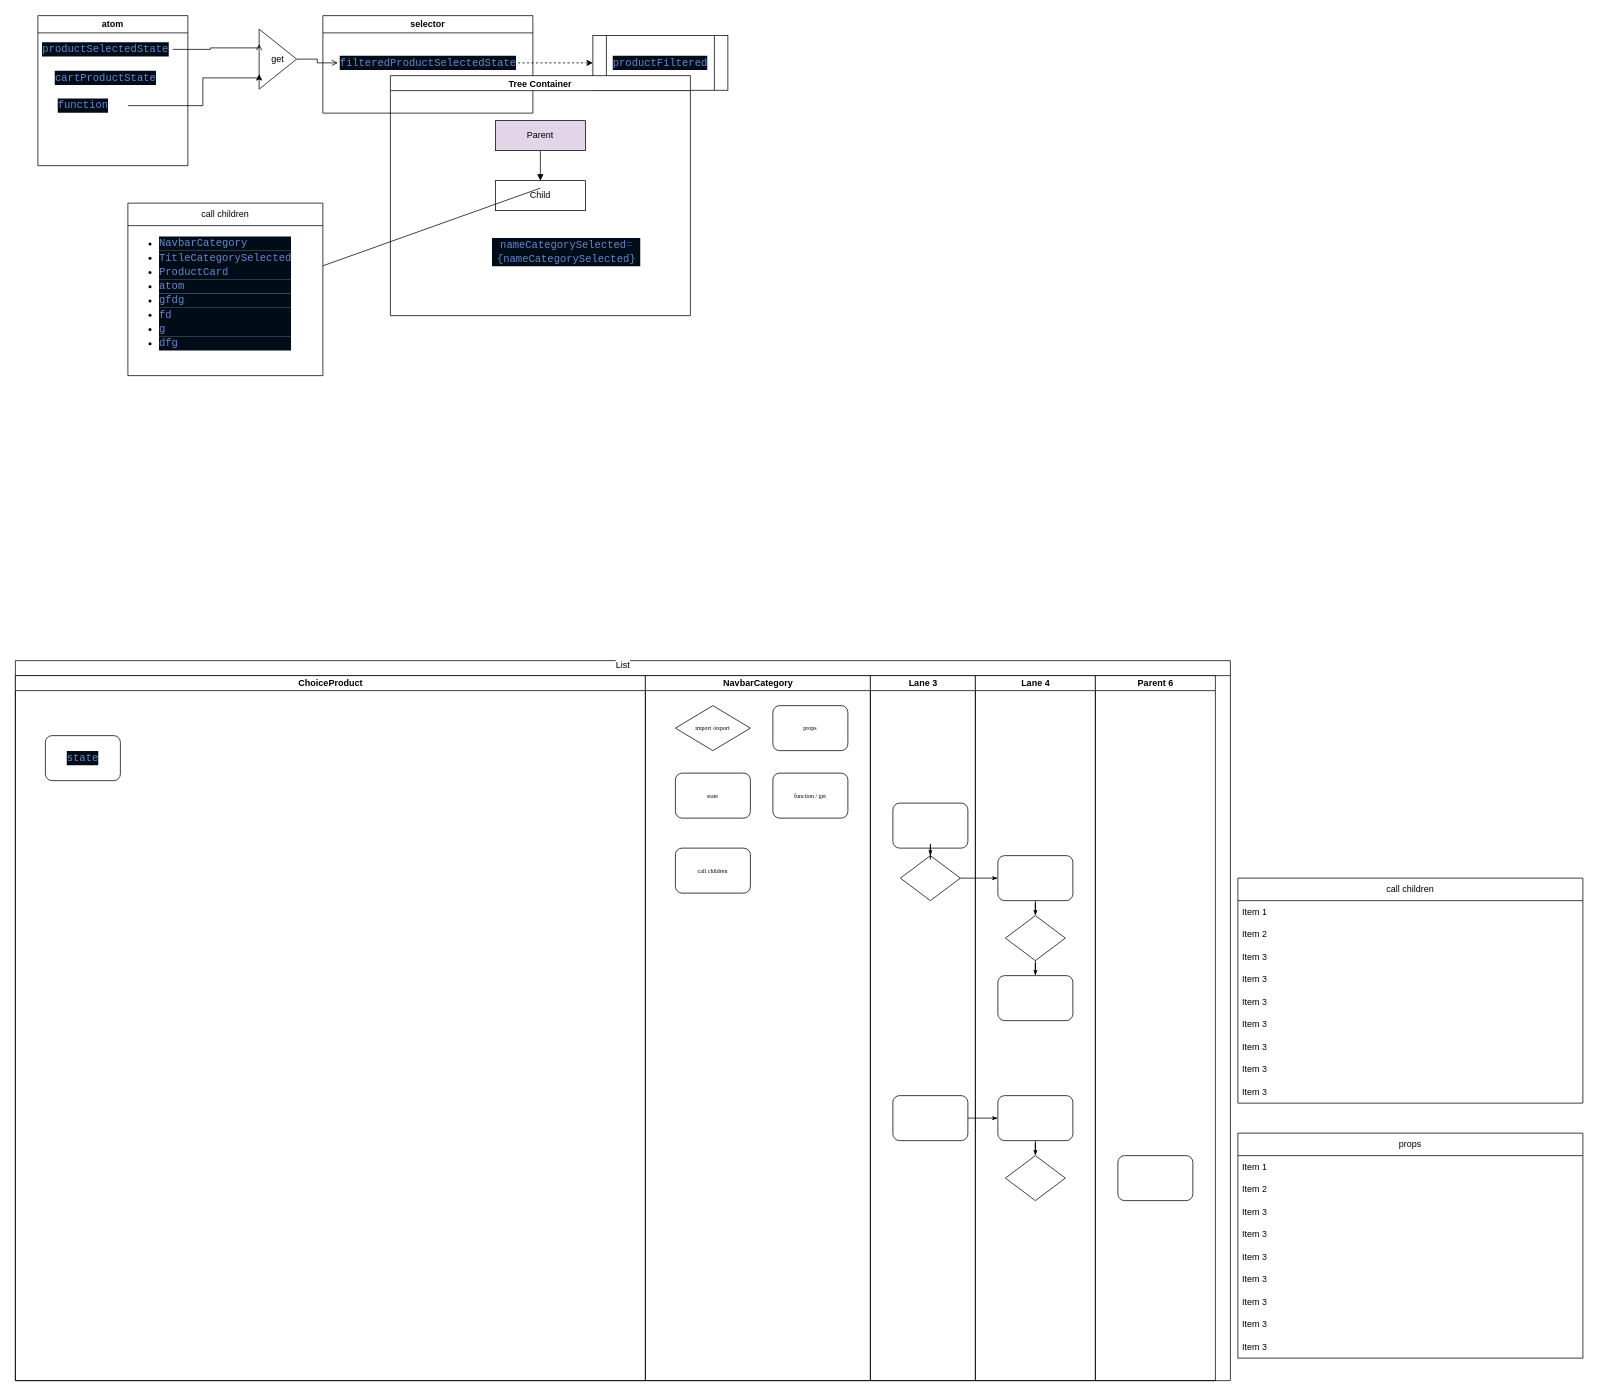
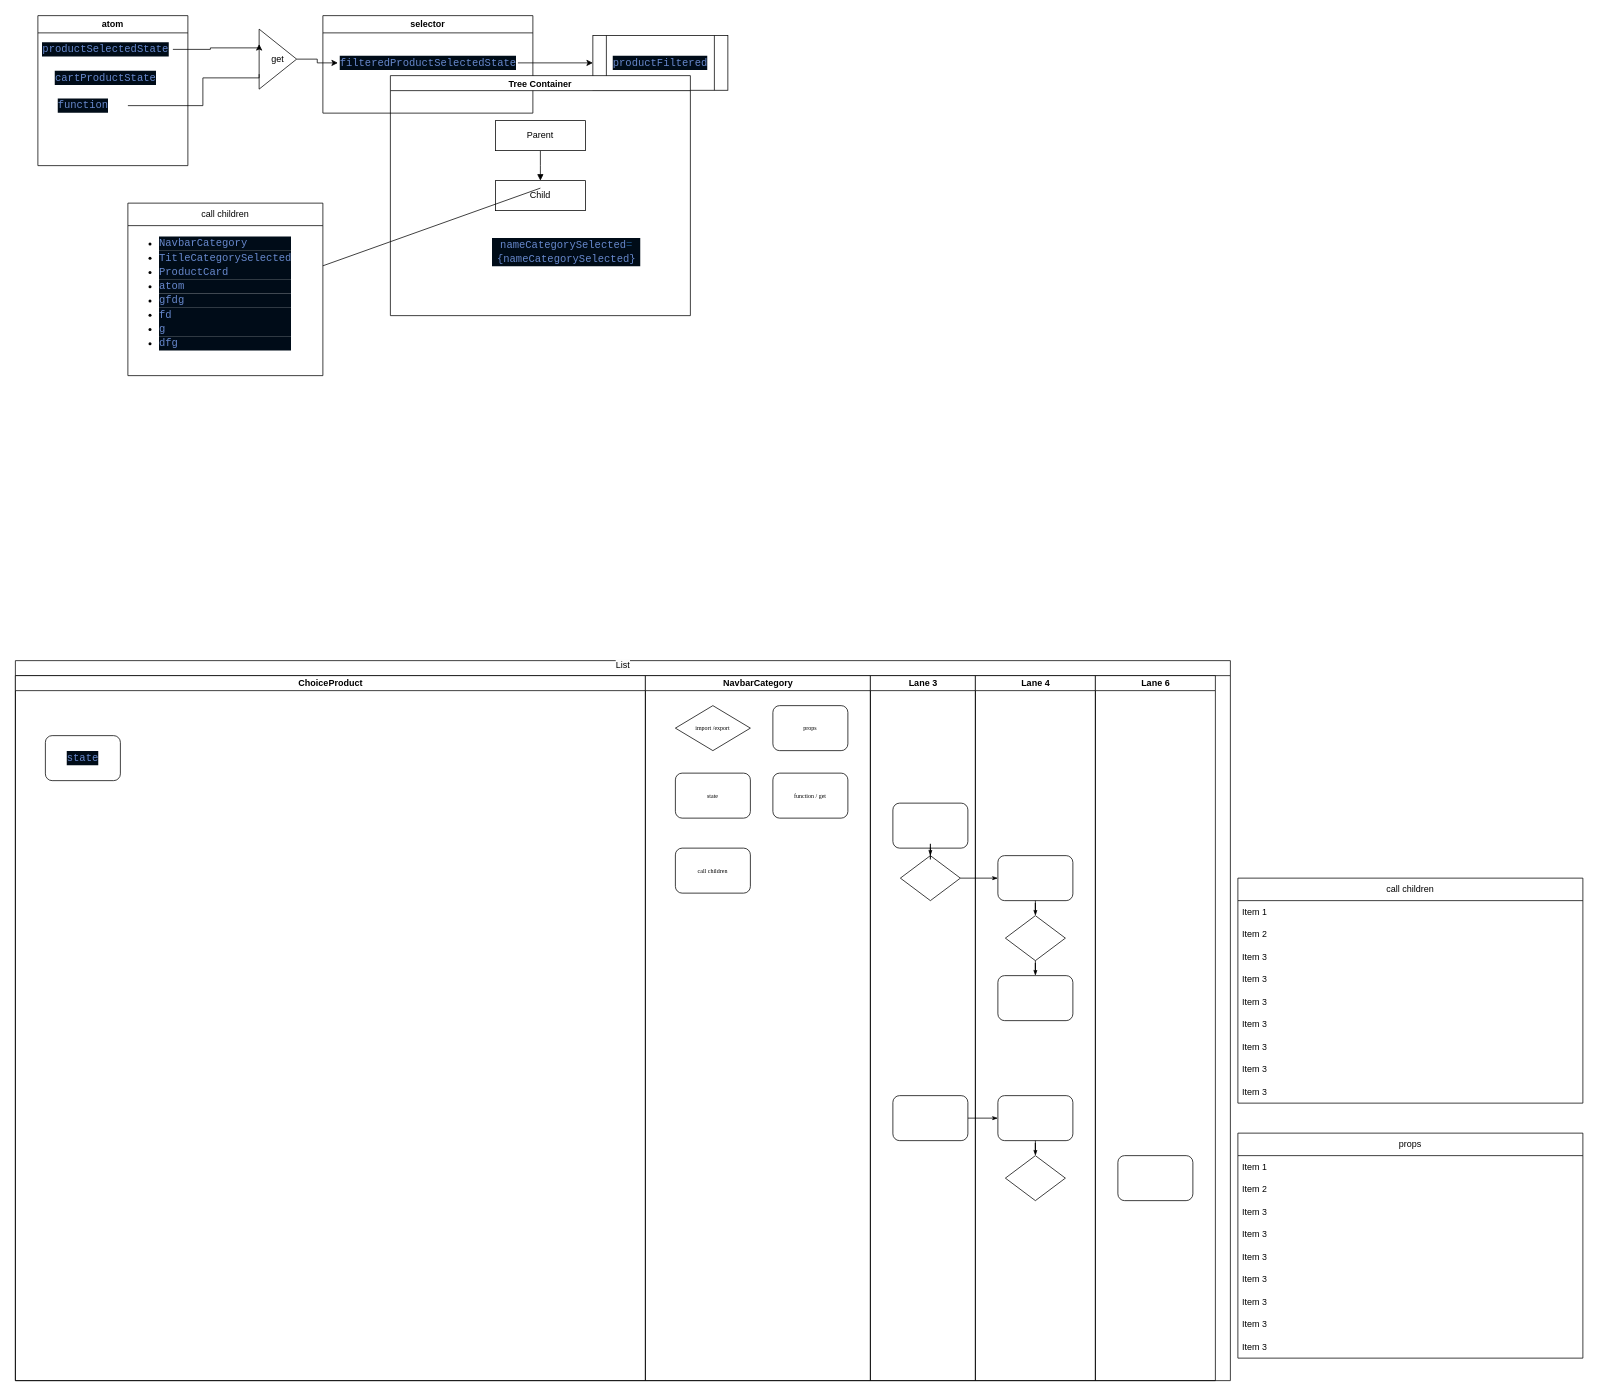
(258, 48) -> (257, 48)
(333, 63) -> (331, 63)
(552, 63) -> (552, 63)
(257, 78) -> (257, 78)
(540, 135) -> (540, 135)
(1156, 683) -> (1156, 683)
